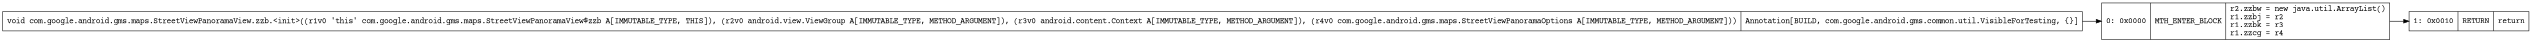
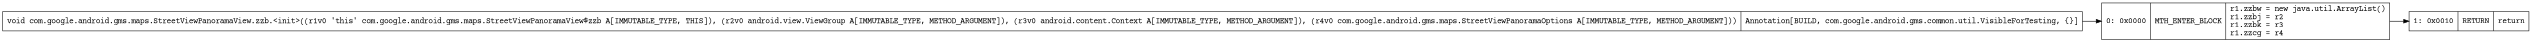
(2308, 9) -> (2308, 9)
